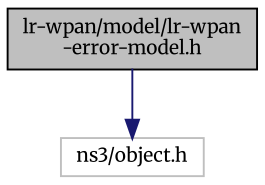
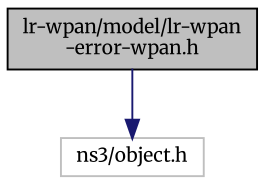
(132, 39) -> (132, 39)
